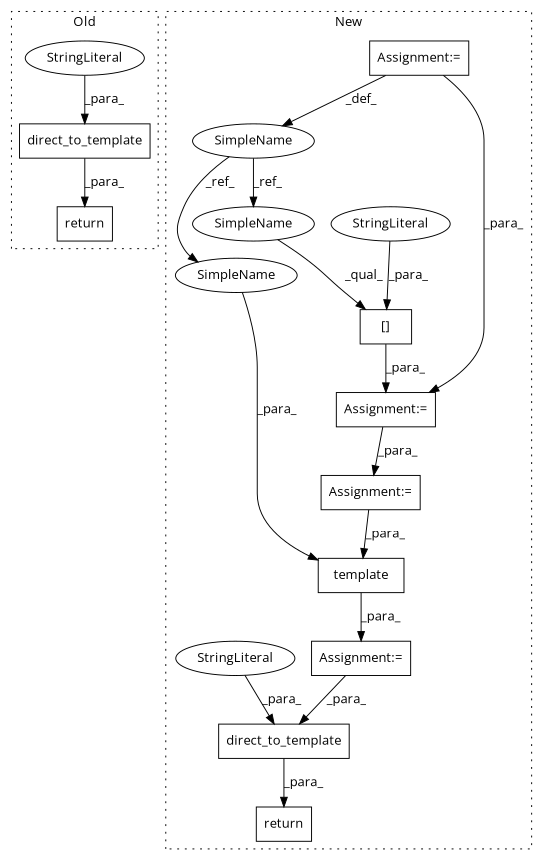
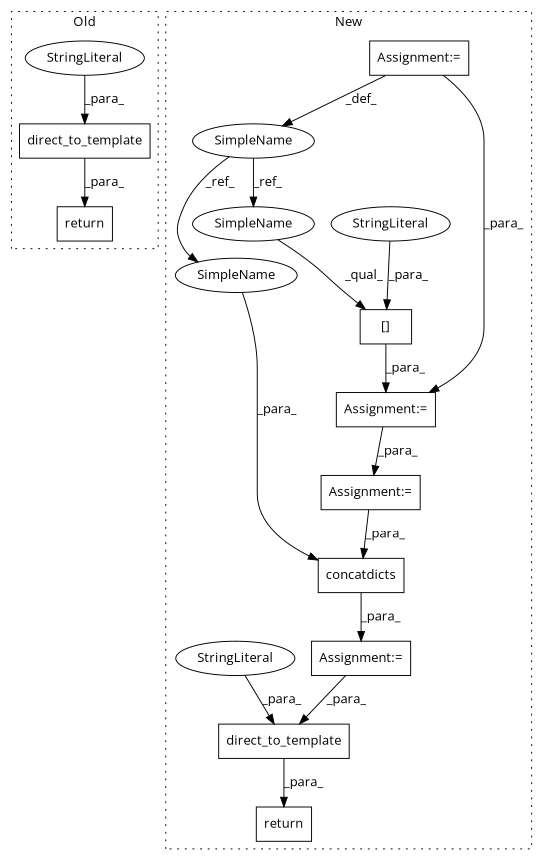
(361, 575) -> (361, 575)
